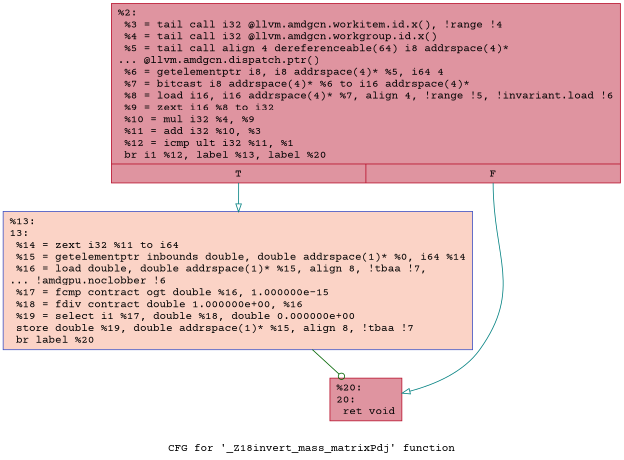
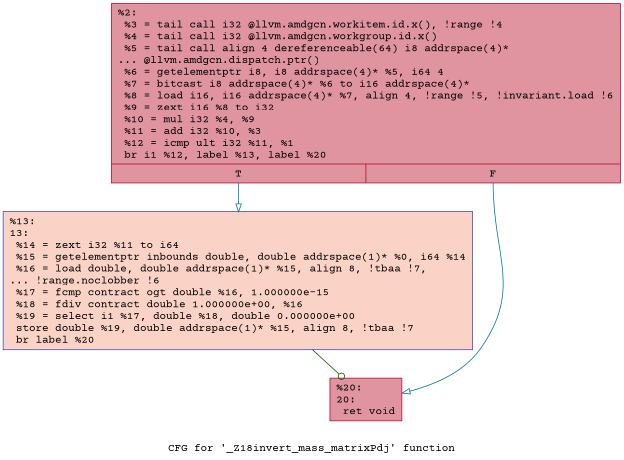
(88, 280) -> (85, 280)
